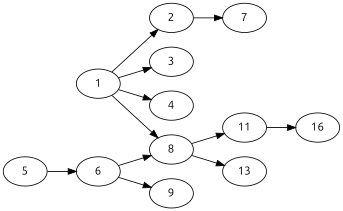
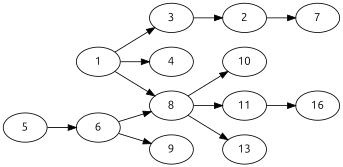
(132, 54) -> (204, 18)
none -> (245, 62)
